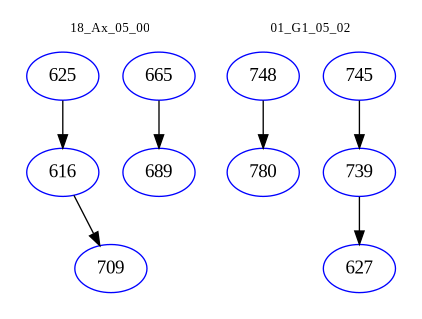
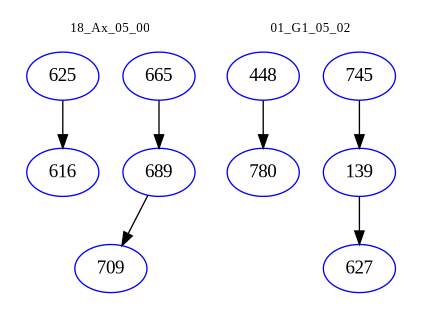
(263, 76) -> (263, 76)
(359, 172) -> (359, 172)
(84, 214) -> (138, 214)
